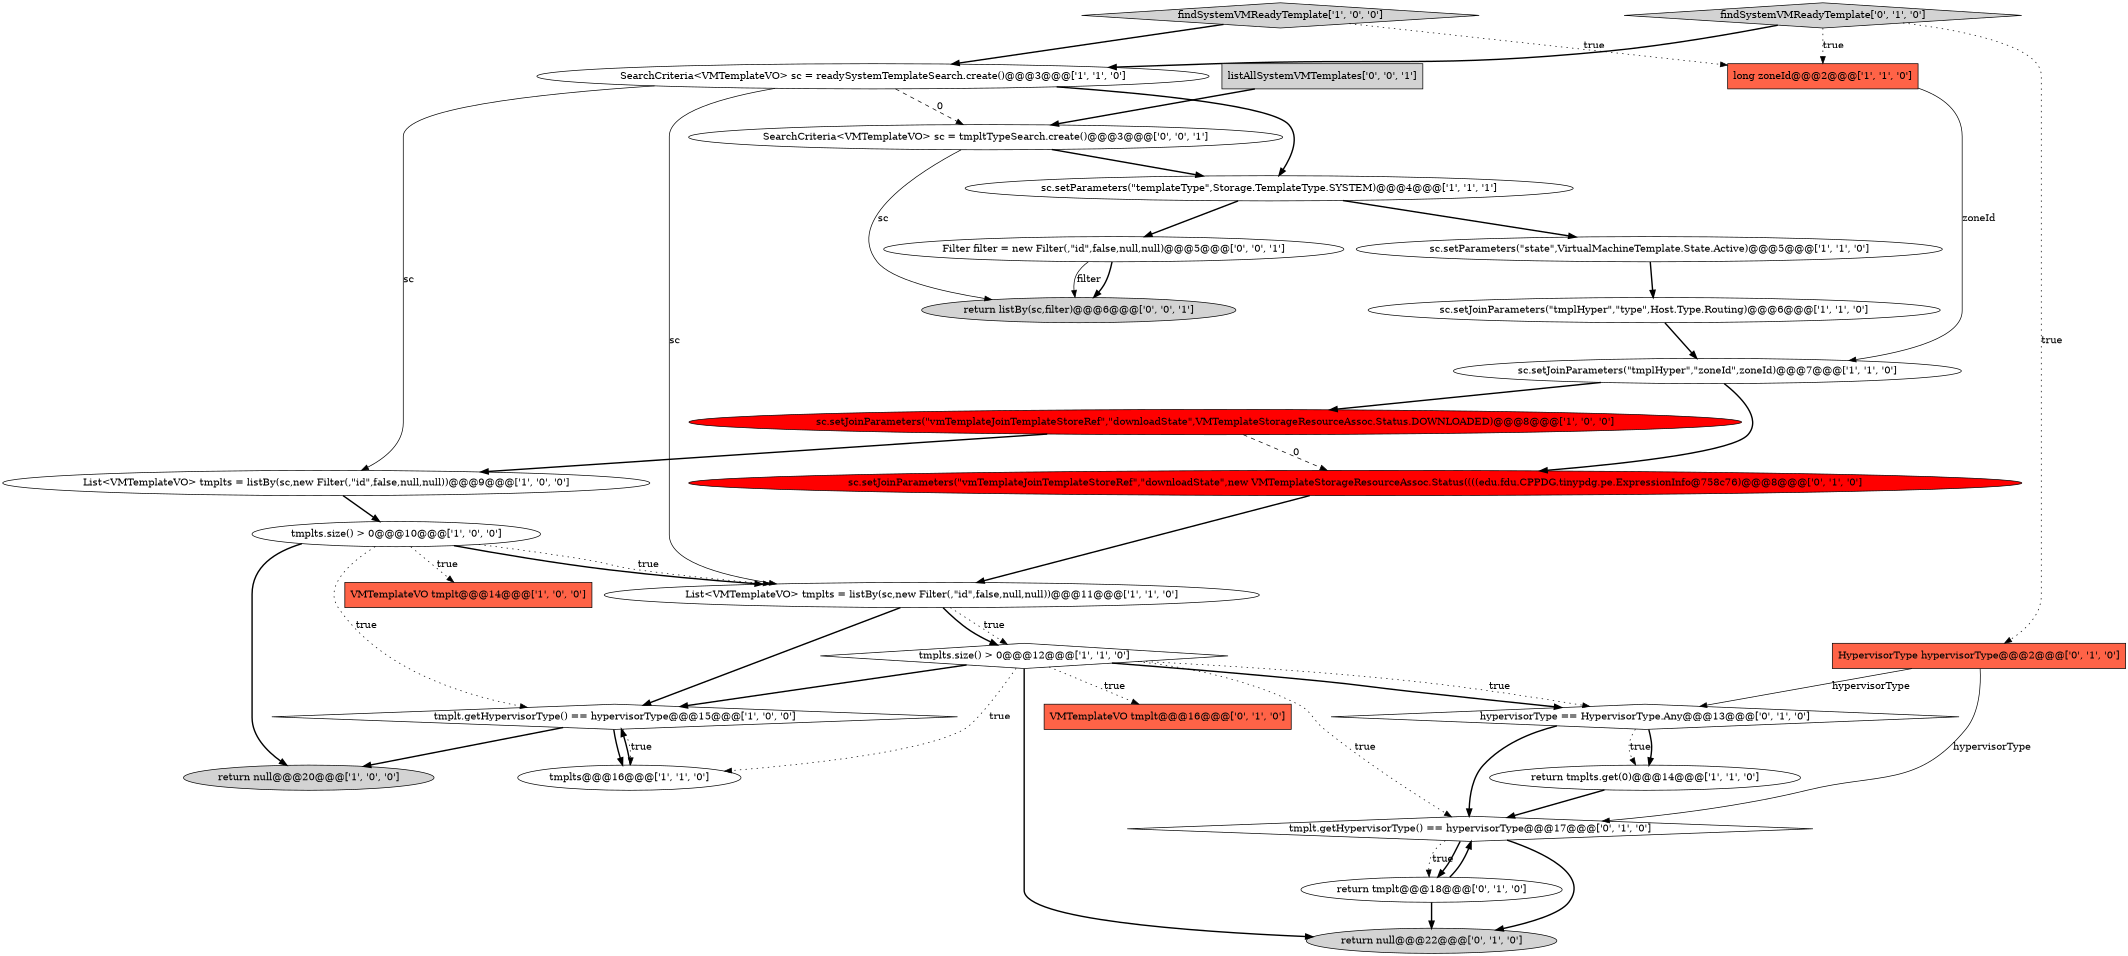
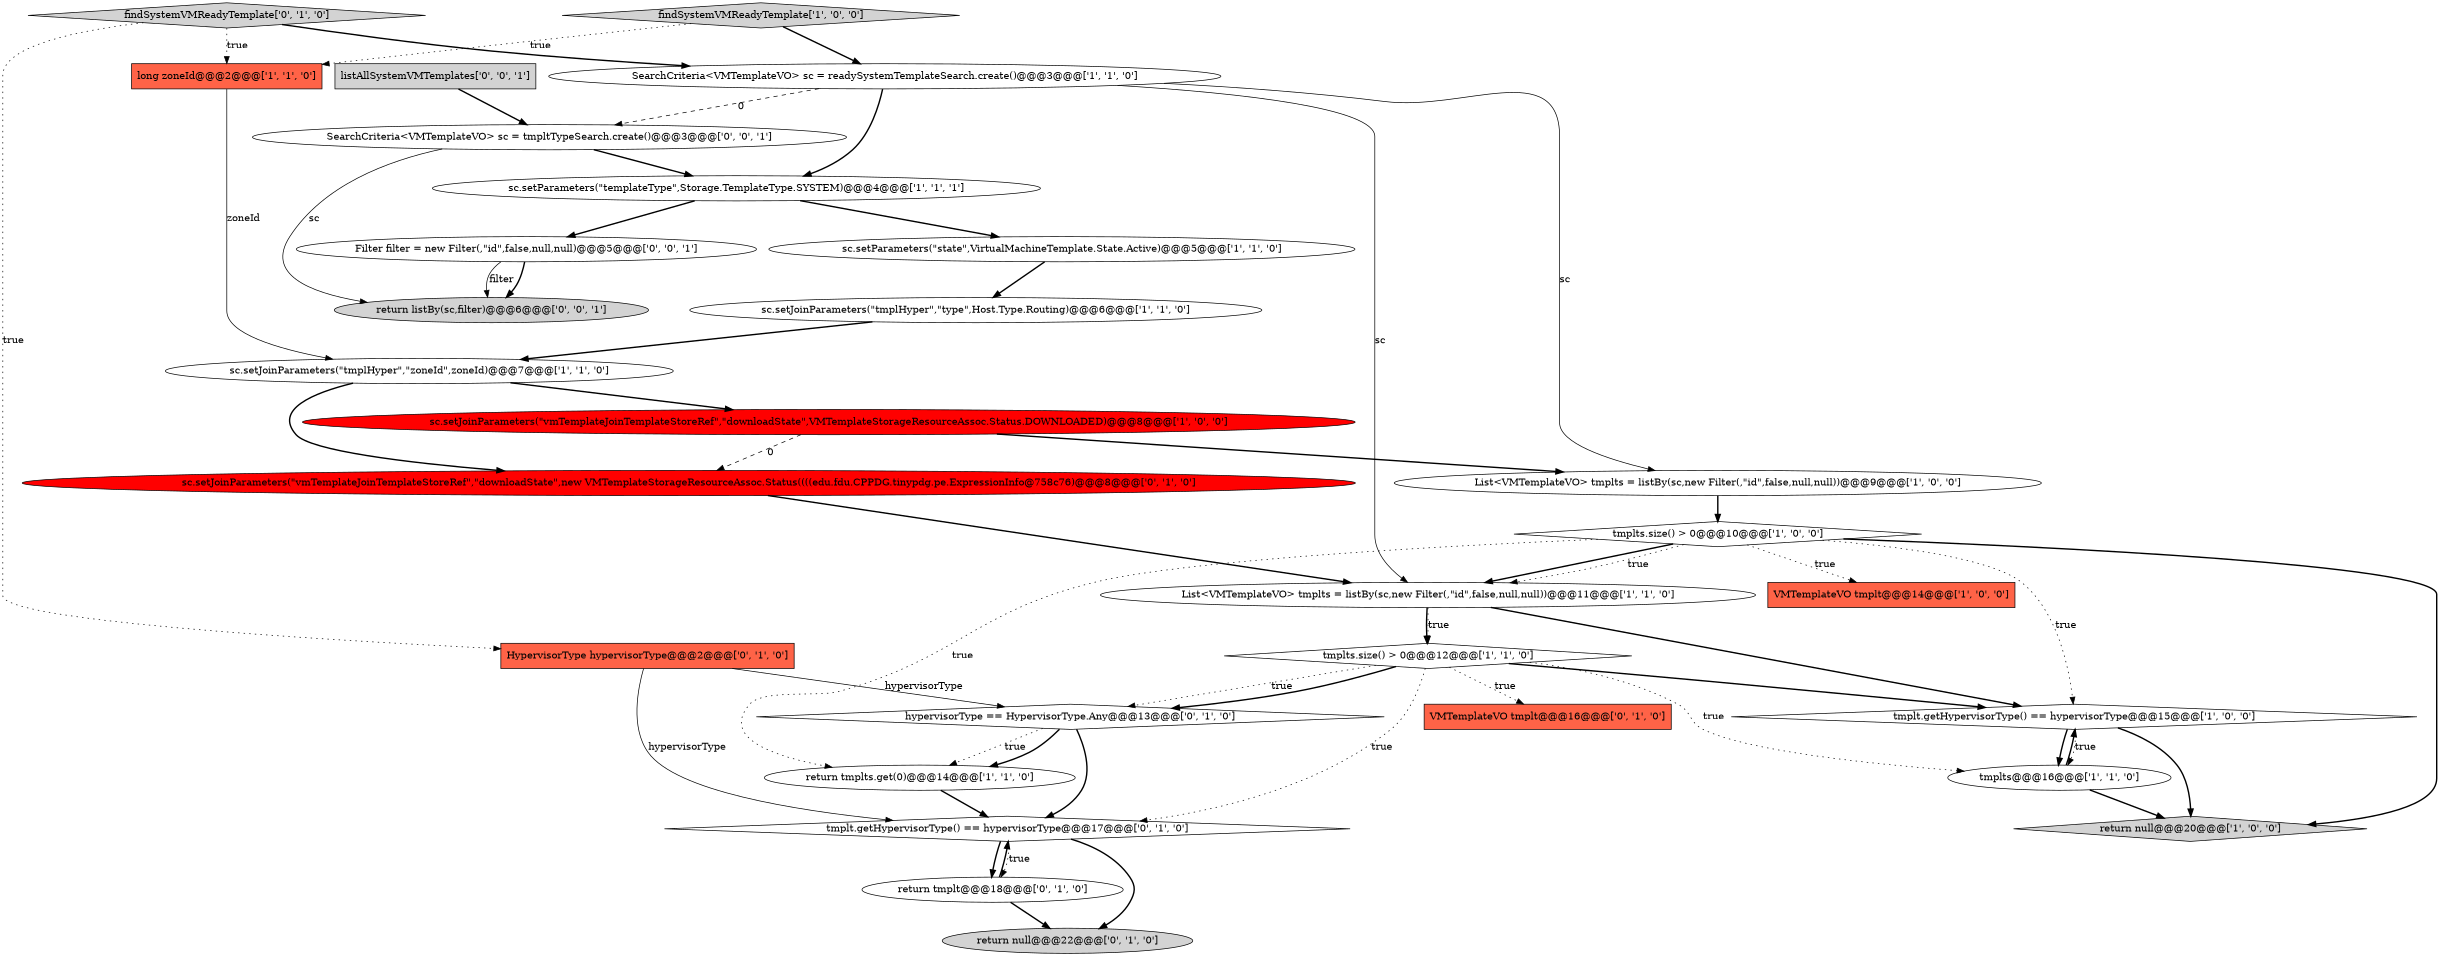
(396, 534) -> (1718, 534)
none -> (1102, 581)
(309, 778) -> (2190, 829)
none -> (2123, 803)
(1052, 909) -> none
